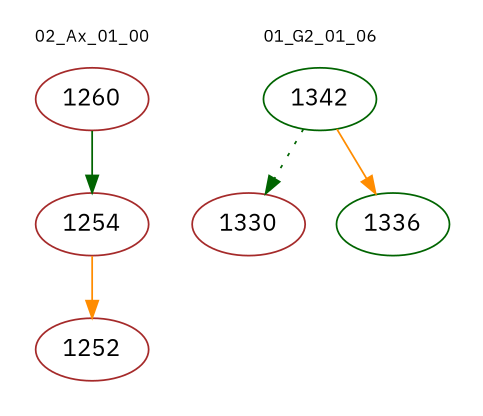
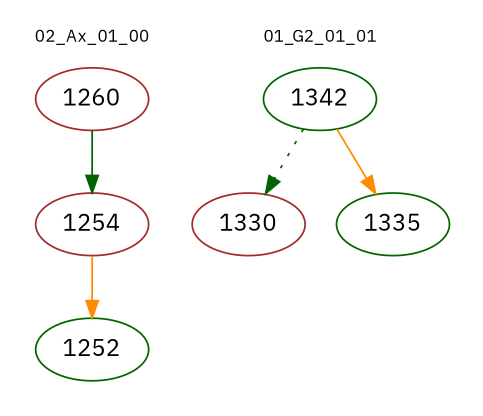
(321, 37) -> (321, 37)
(393, 224) -> (393, 224)
(92, 350) -> (92, 350)
